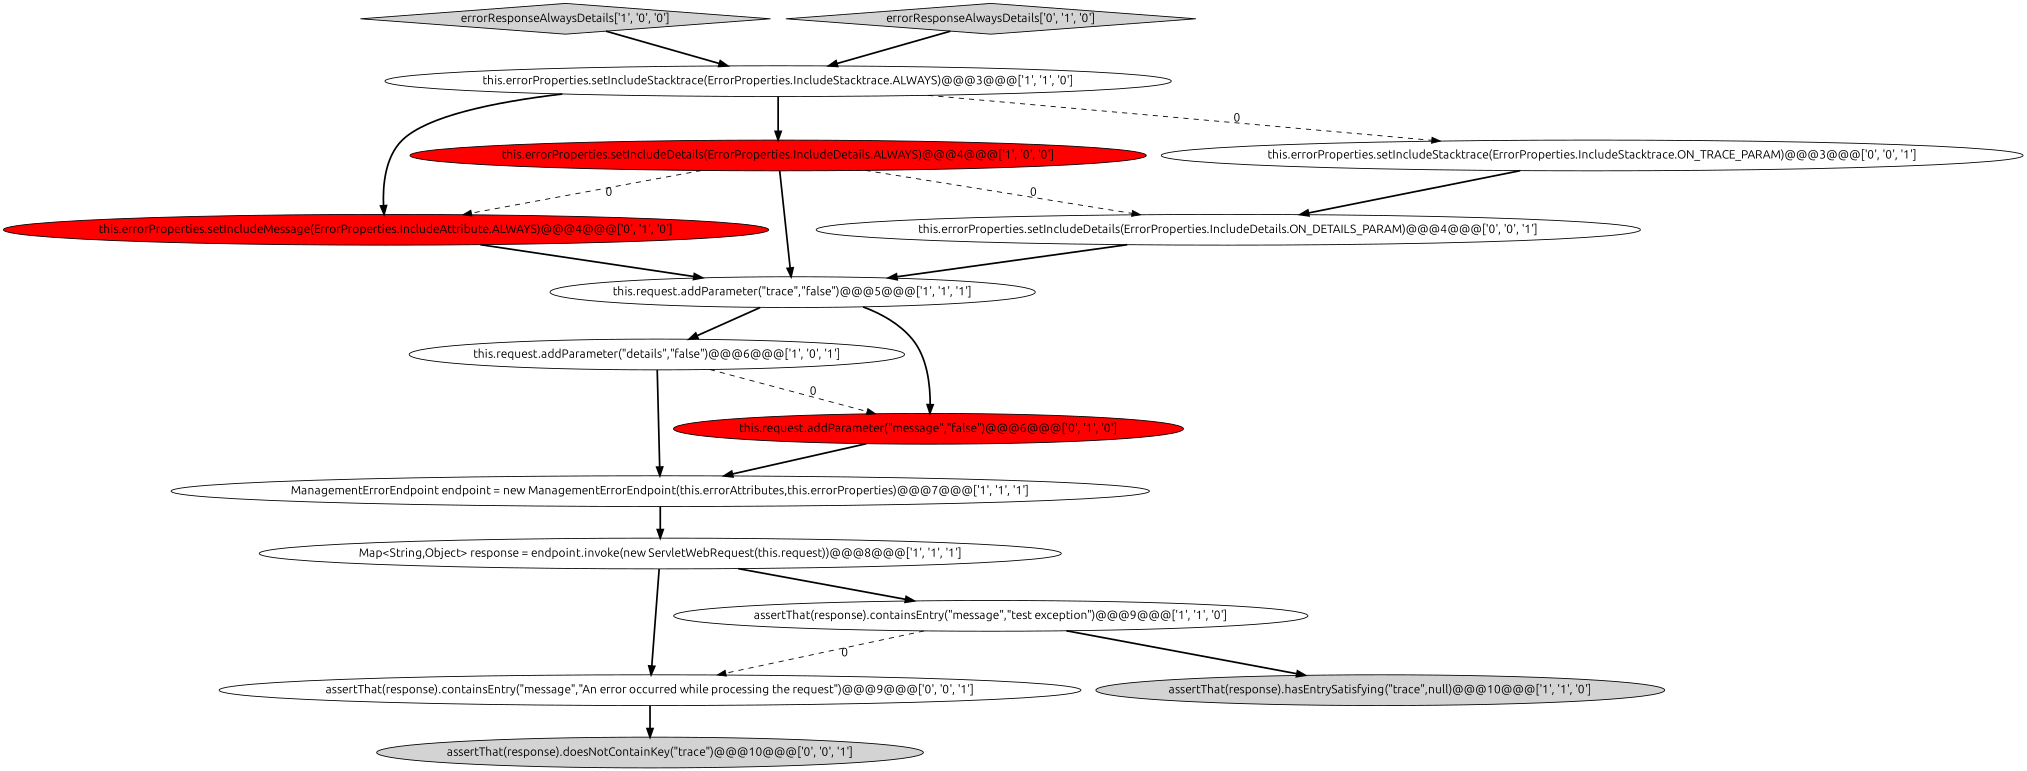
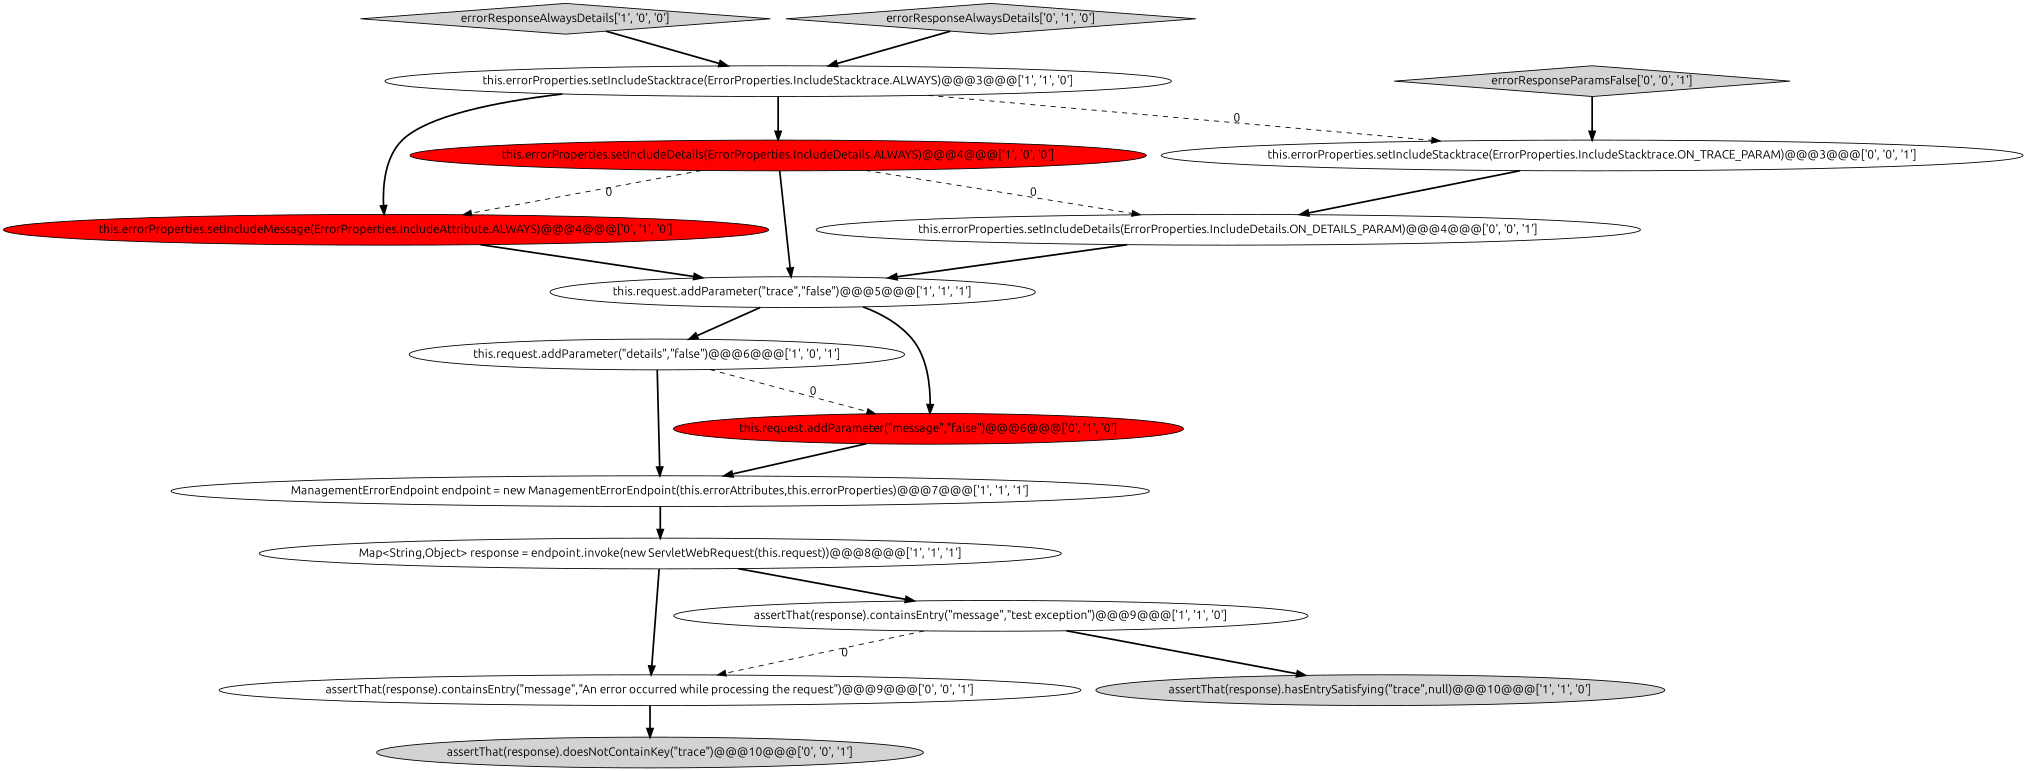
none -> (1592, 81)
